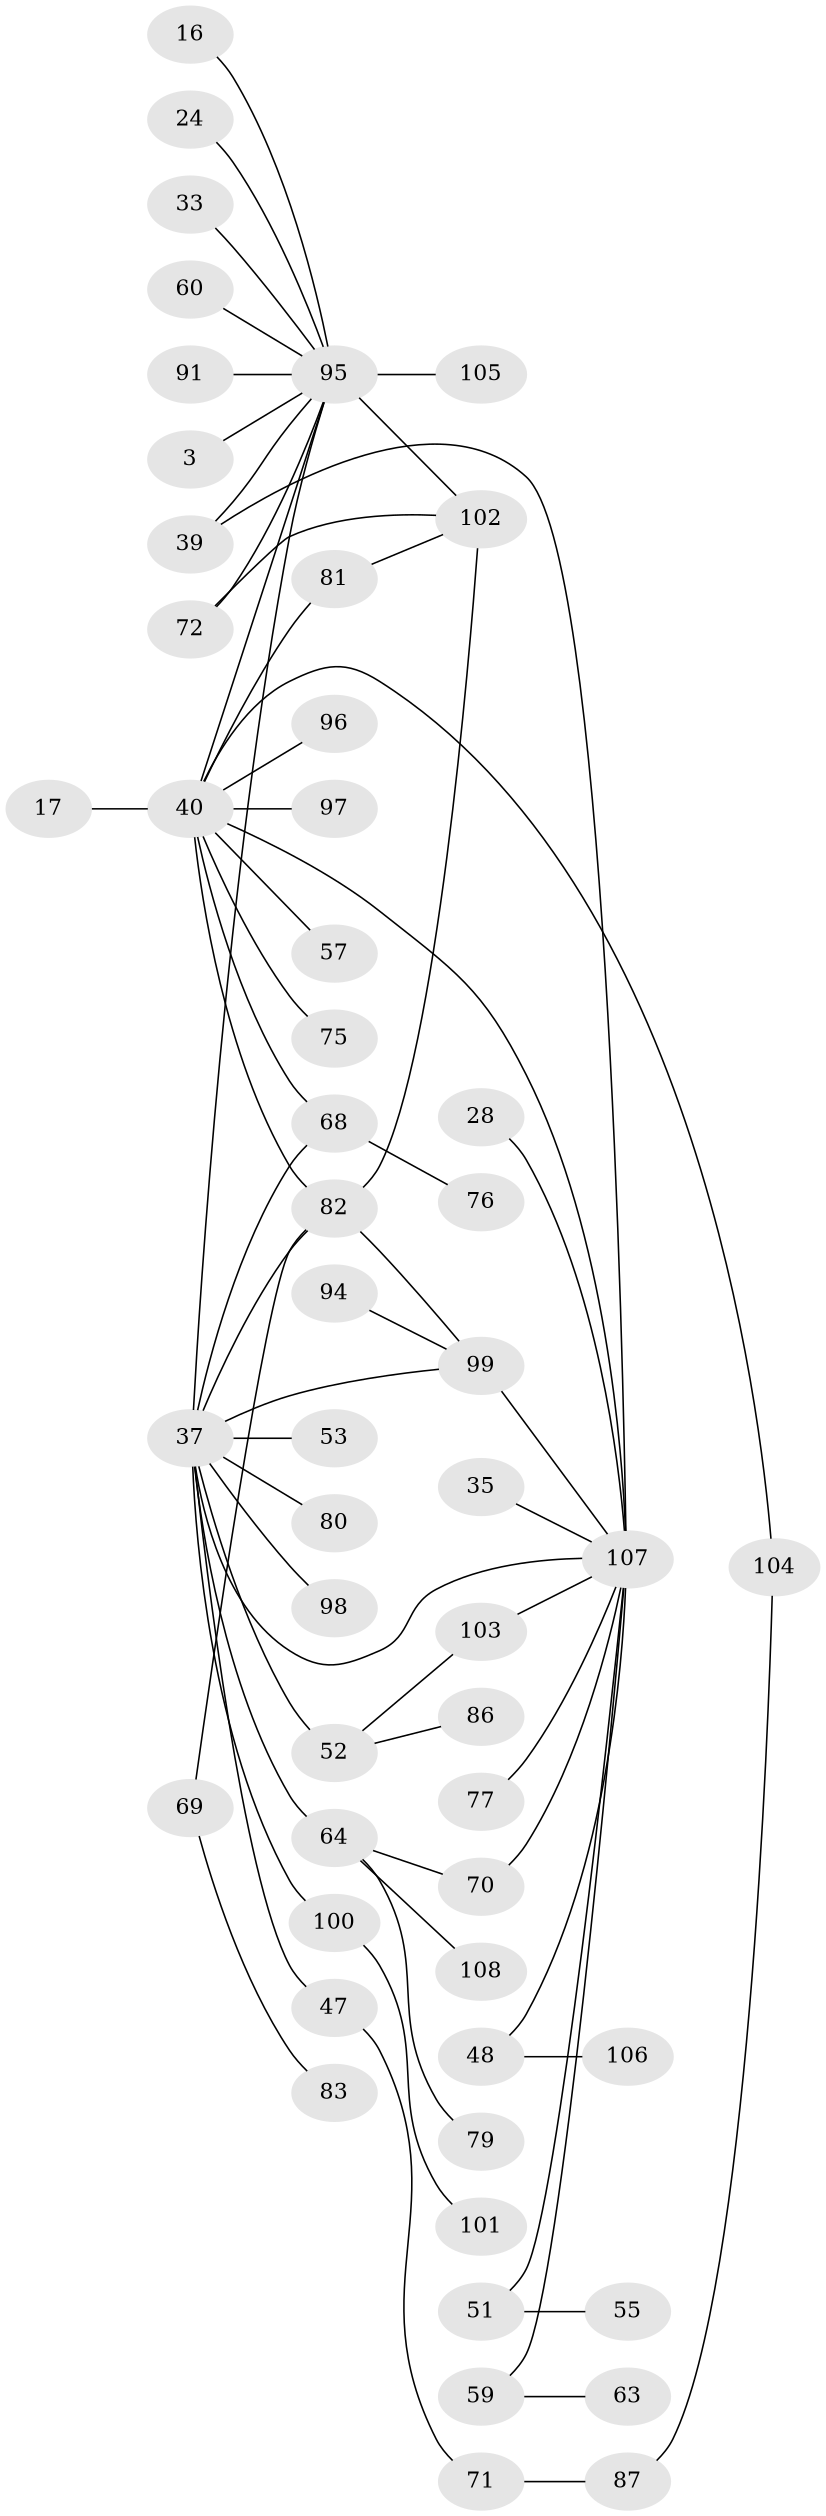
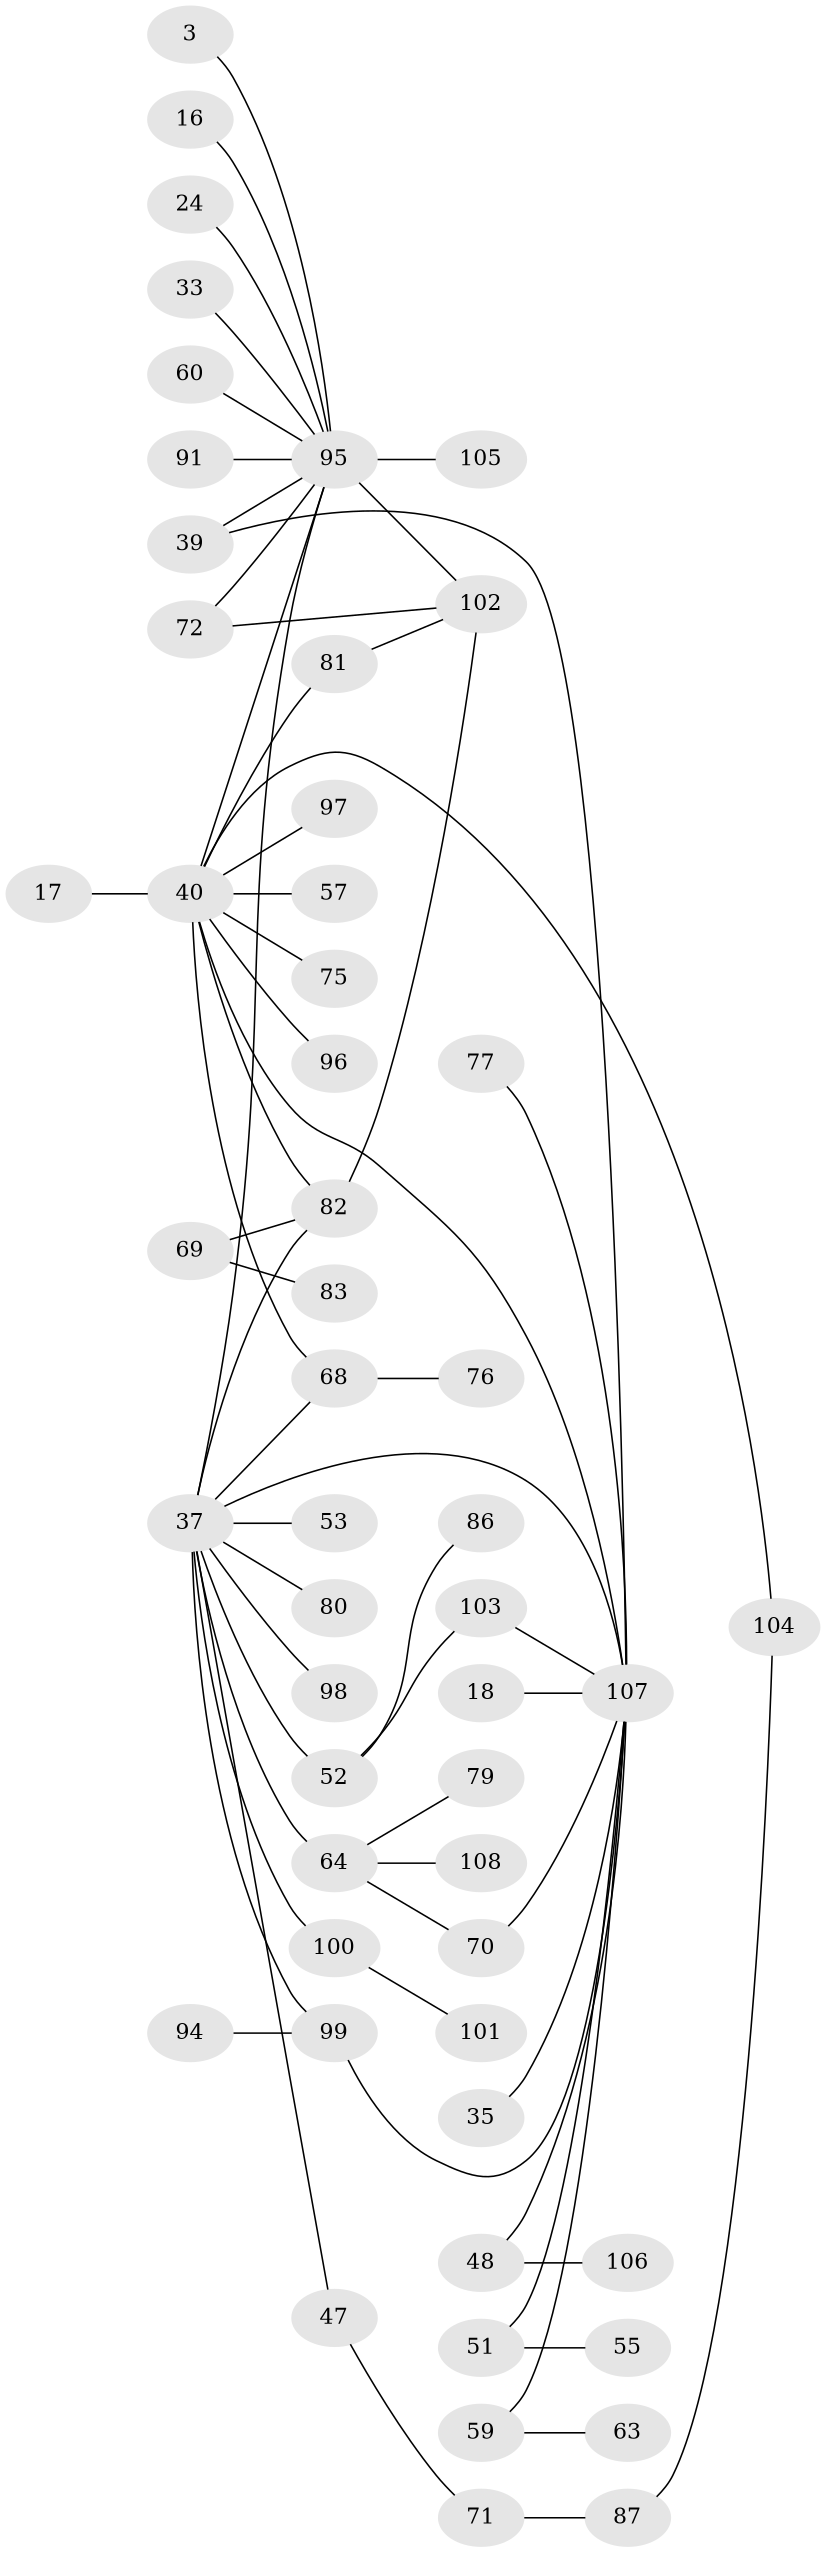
(481, 1117) -> (481, 1693)
(411, 1285) -> none
